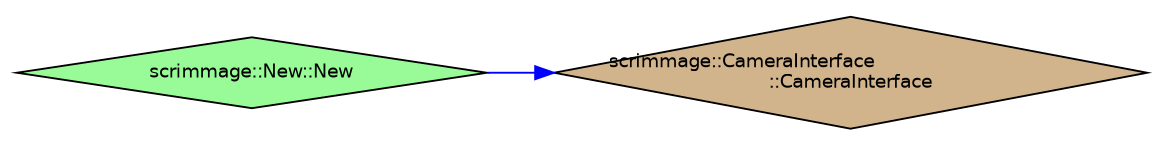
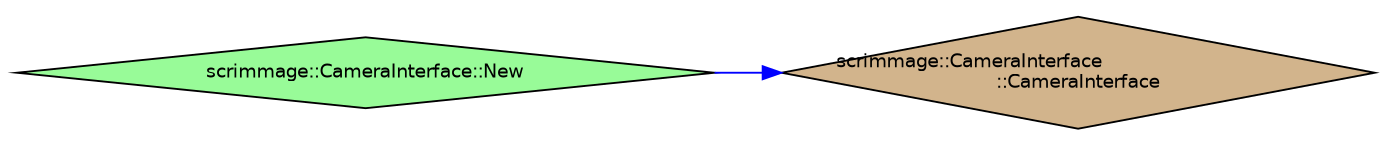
(252, 73) -> (366, 73)
